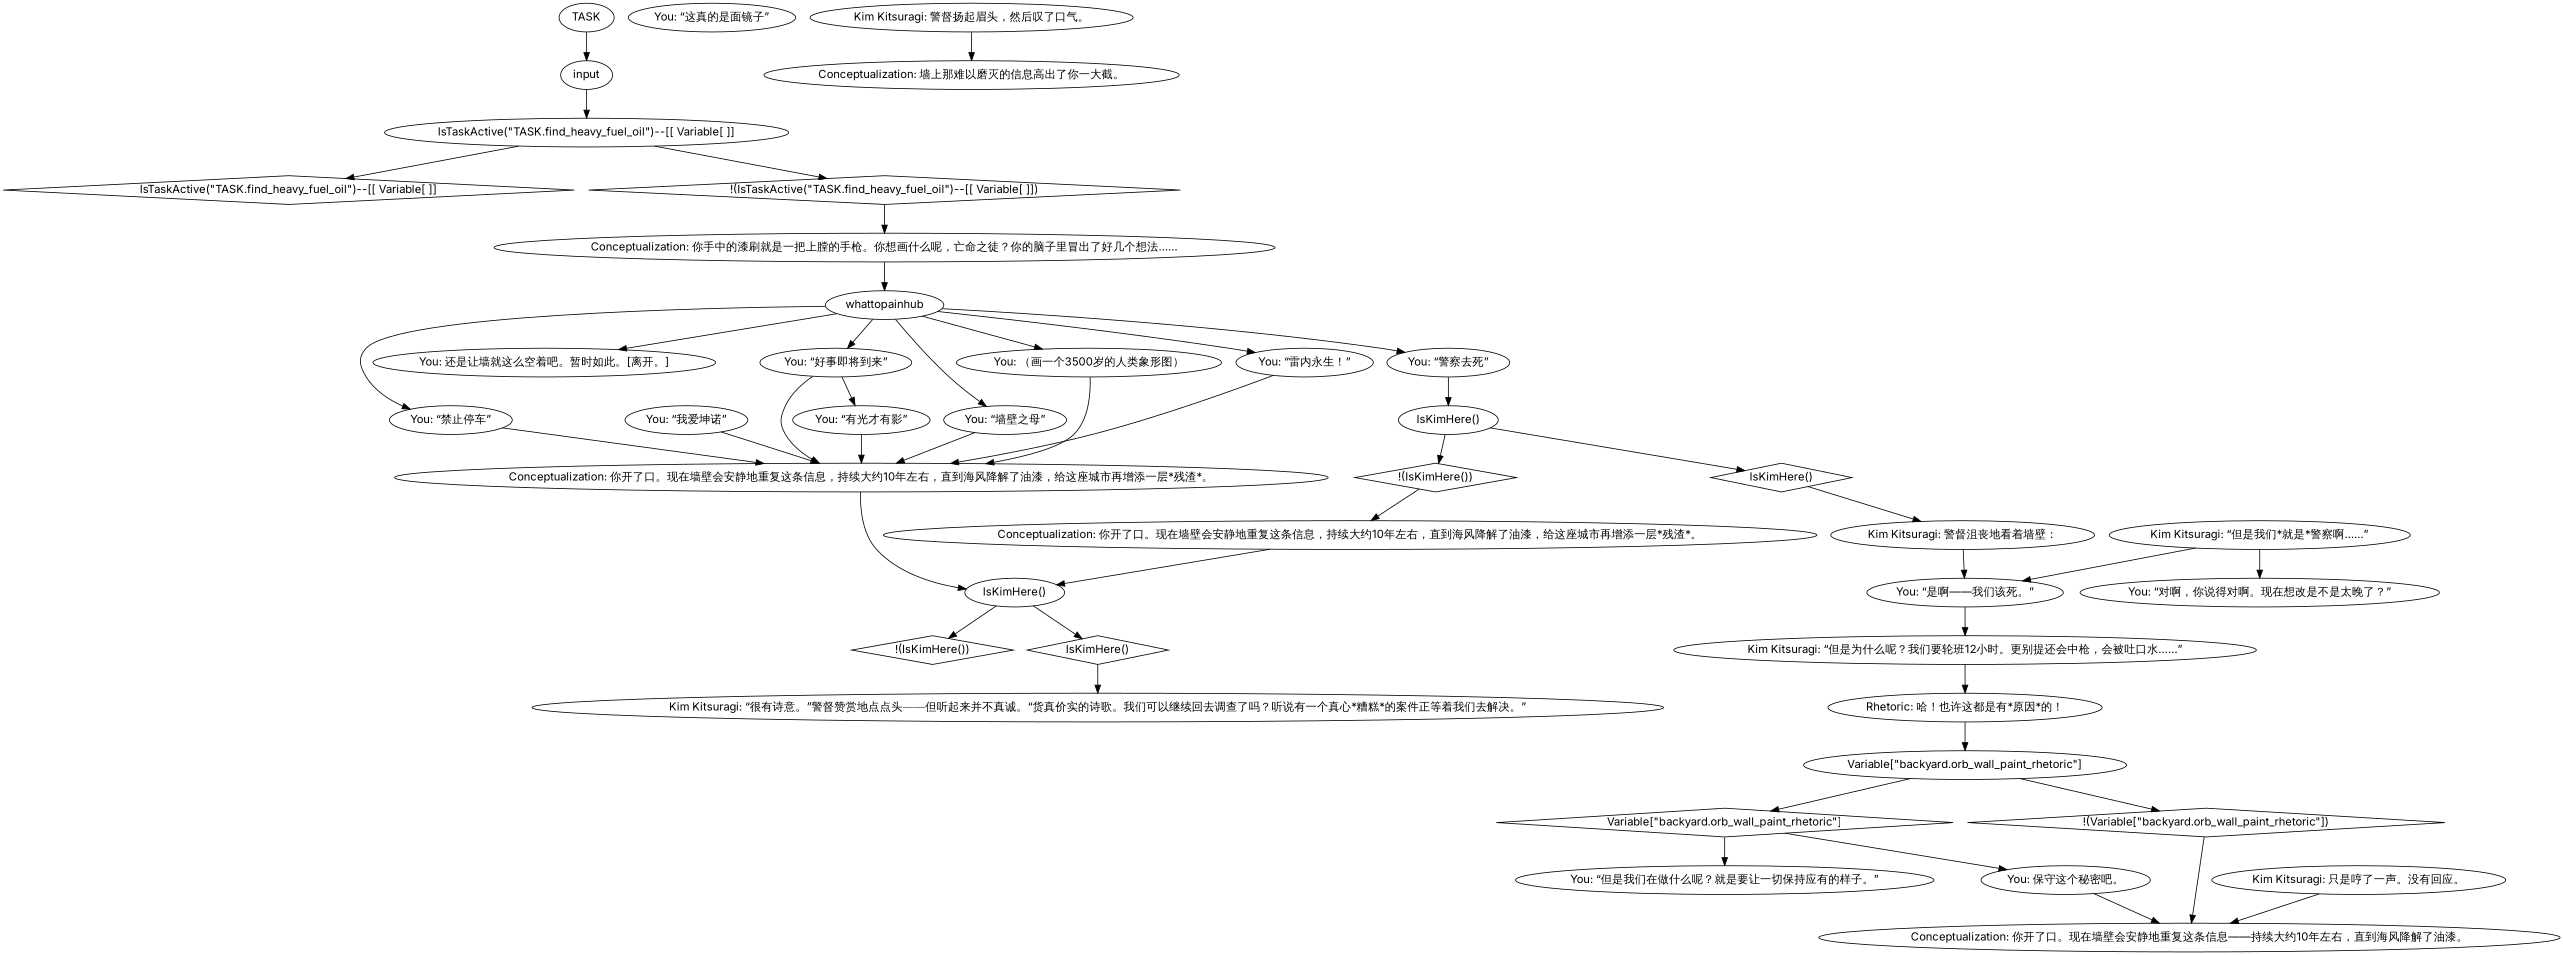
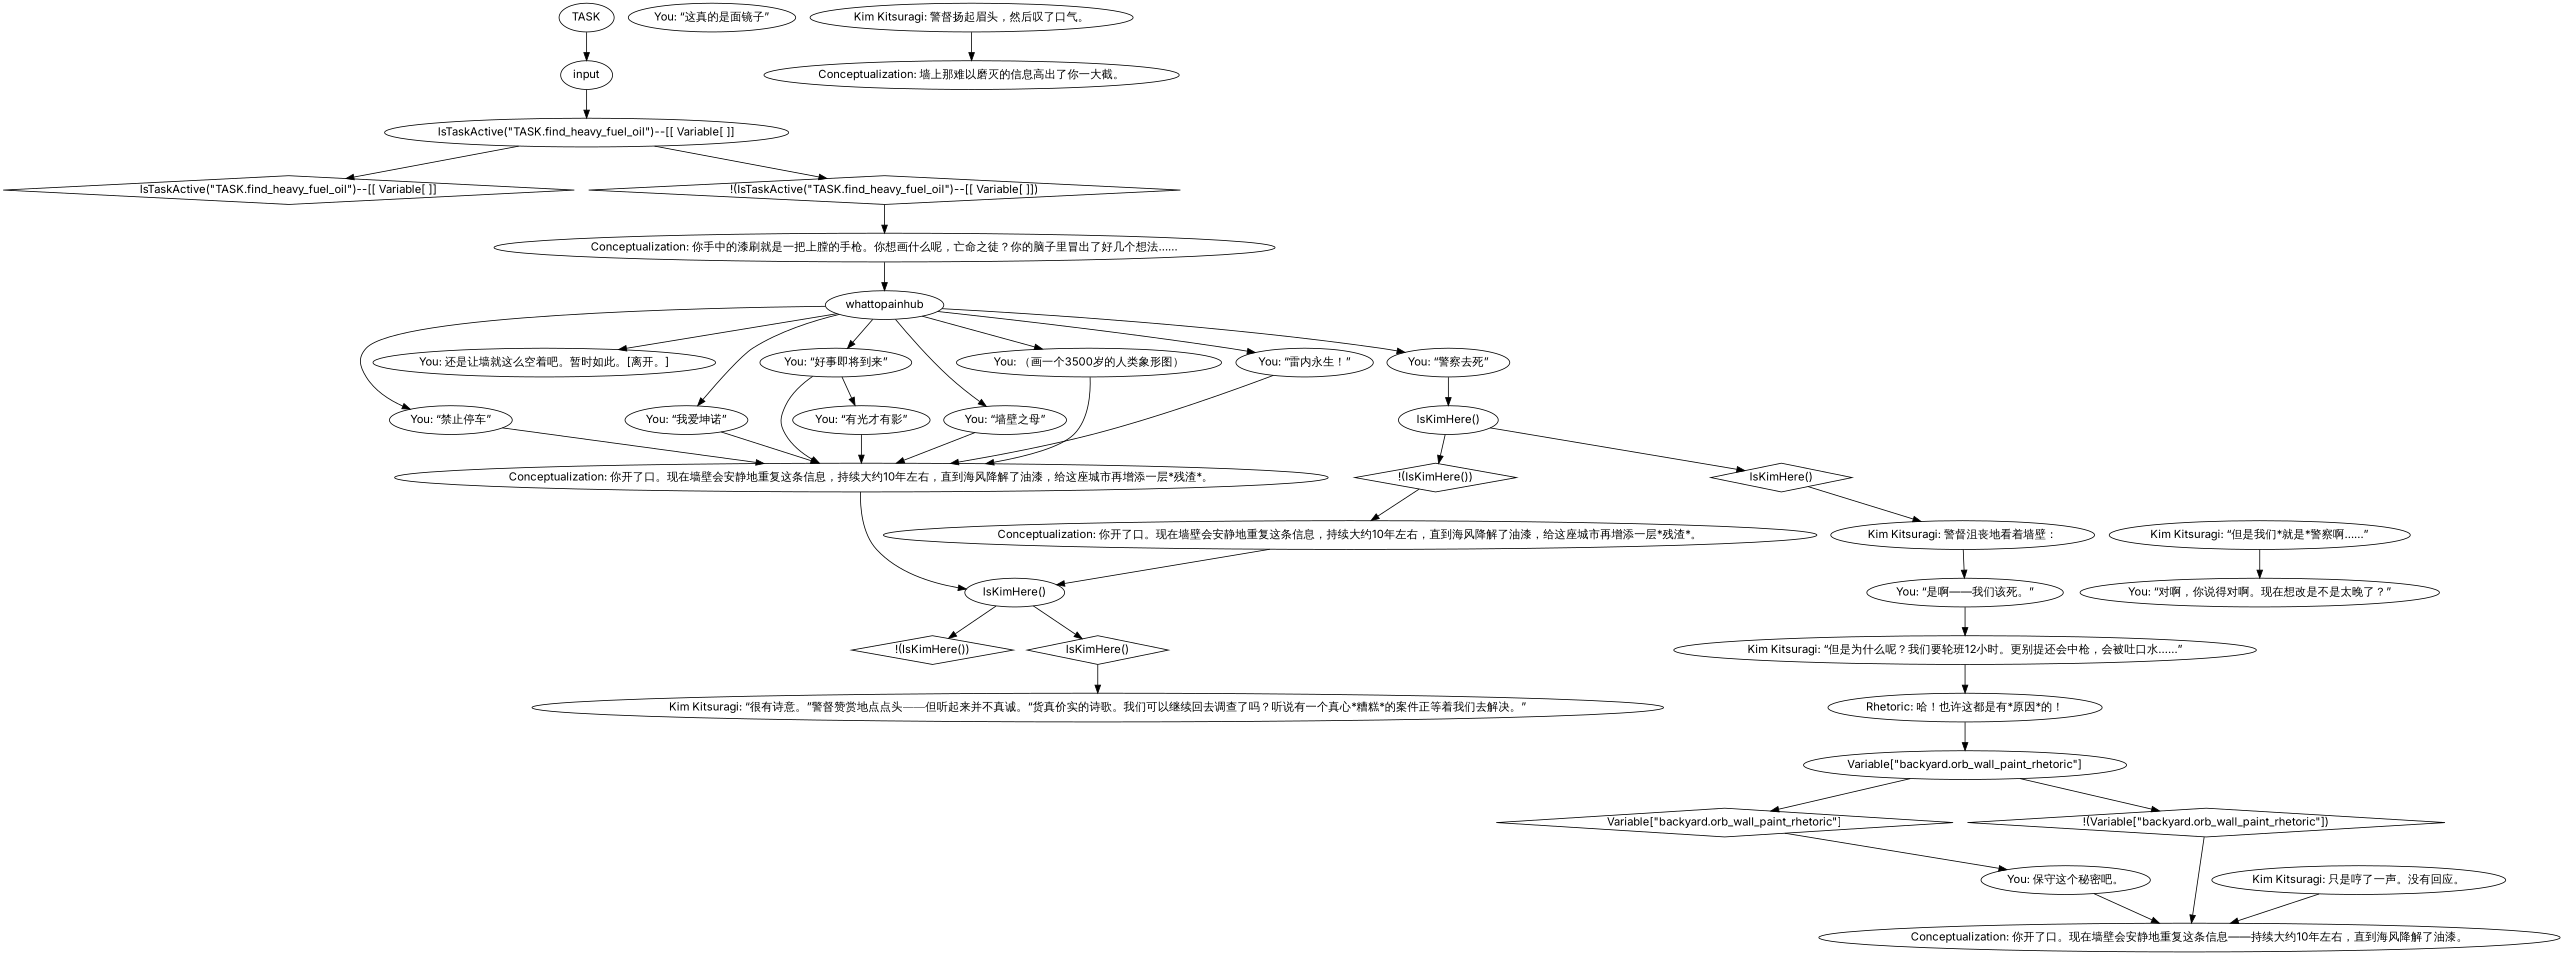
none -> (762, 343)
(2113, 564) -> none
(1725, 880) -> none
